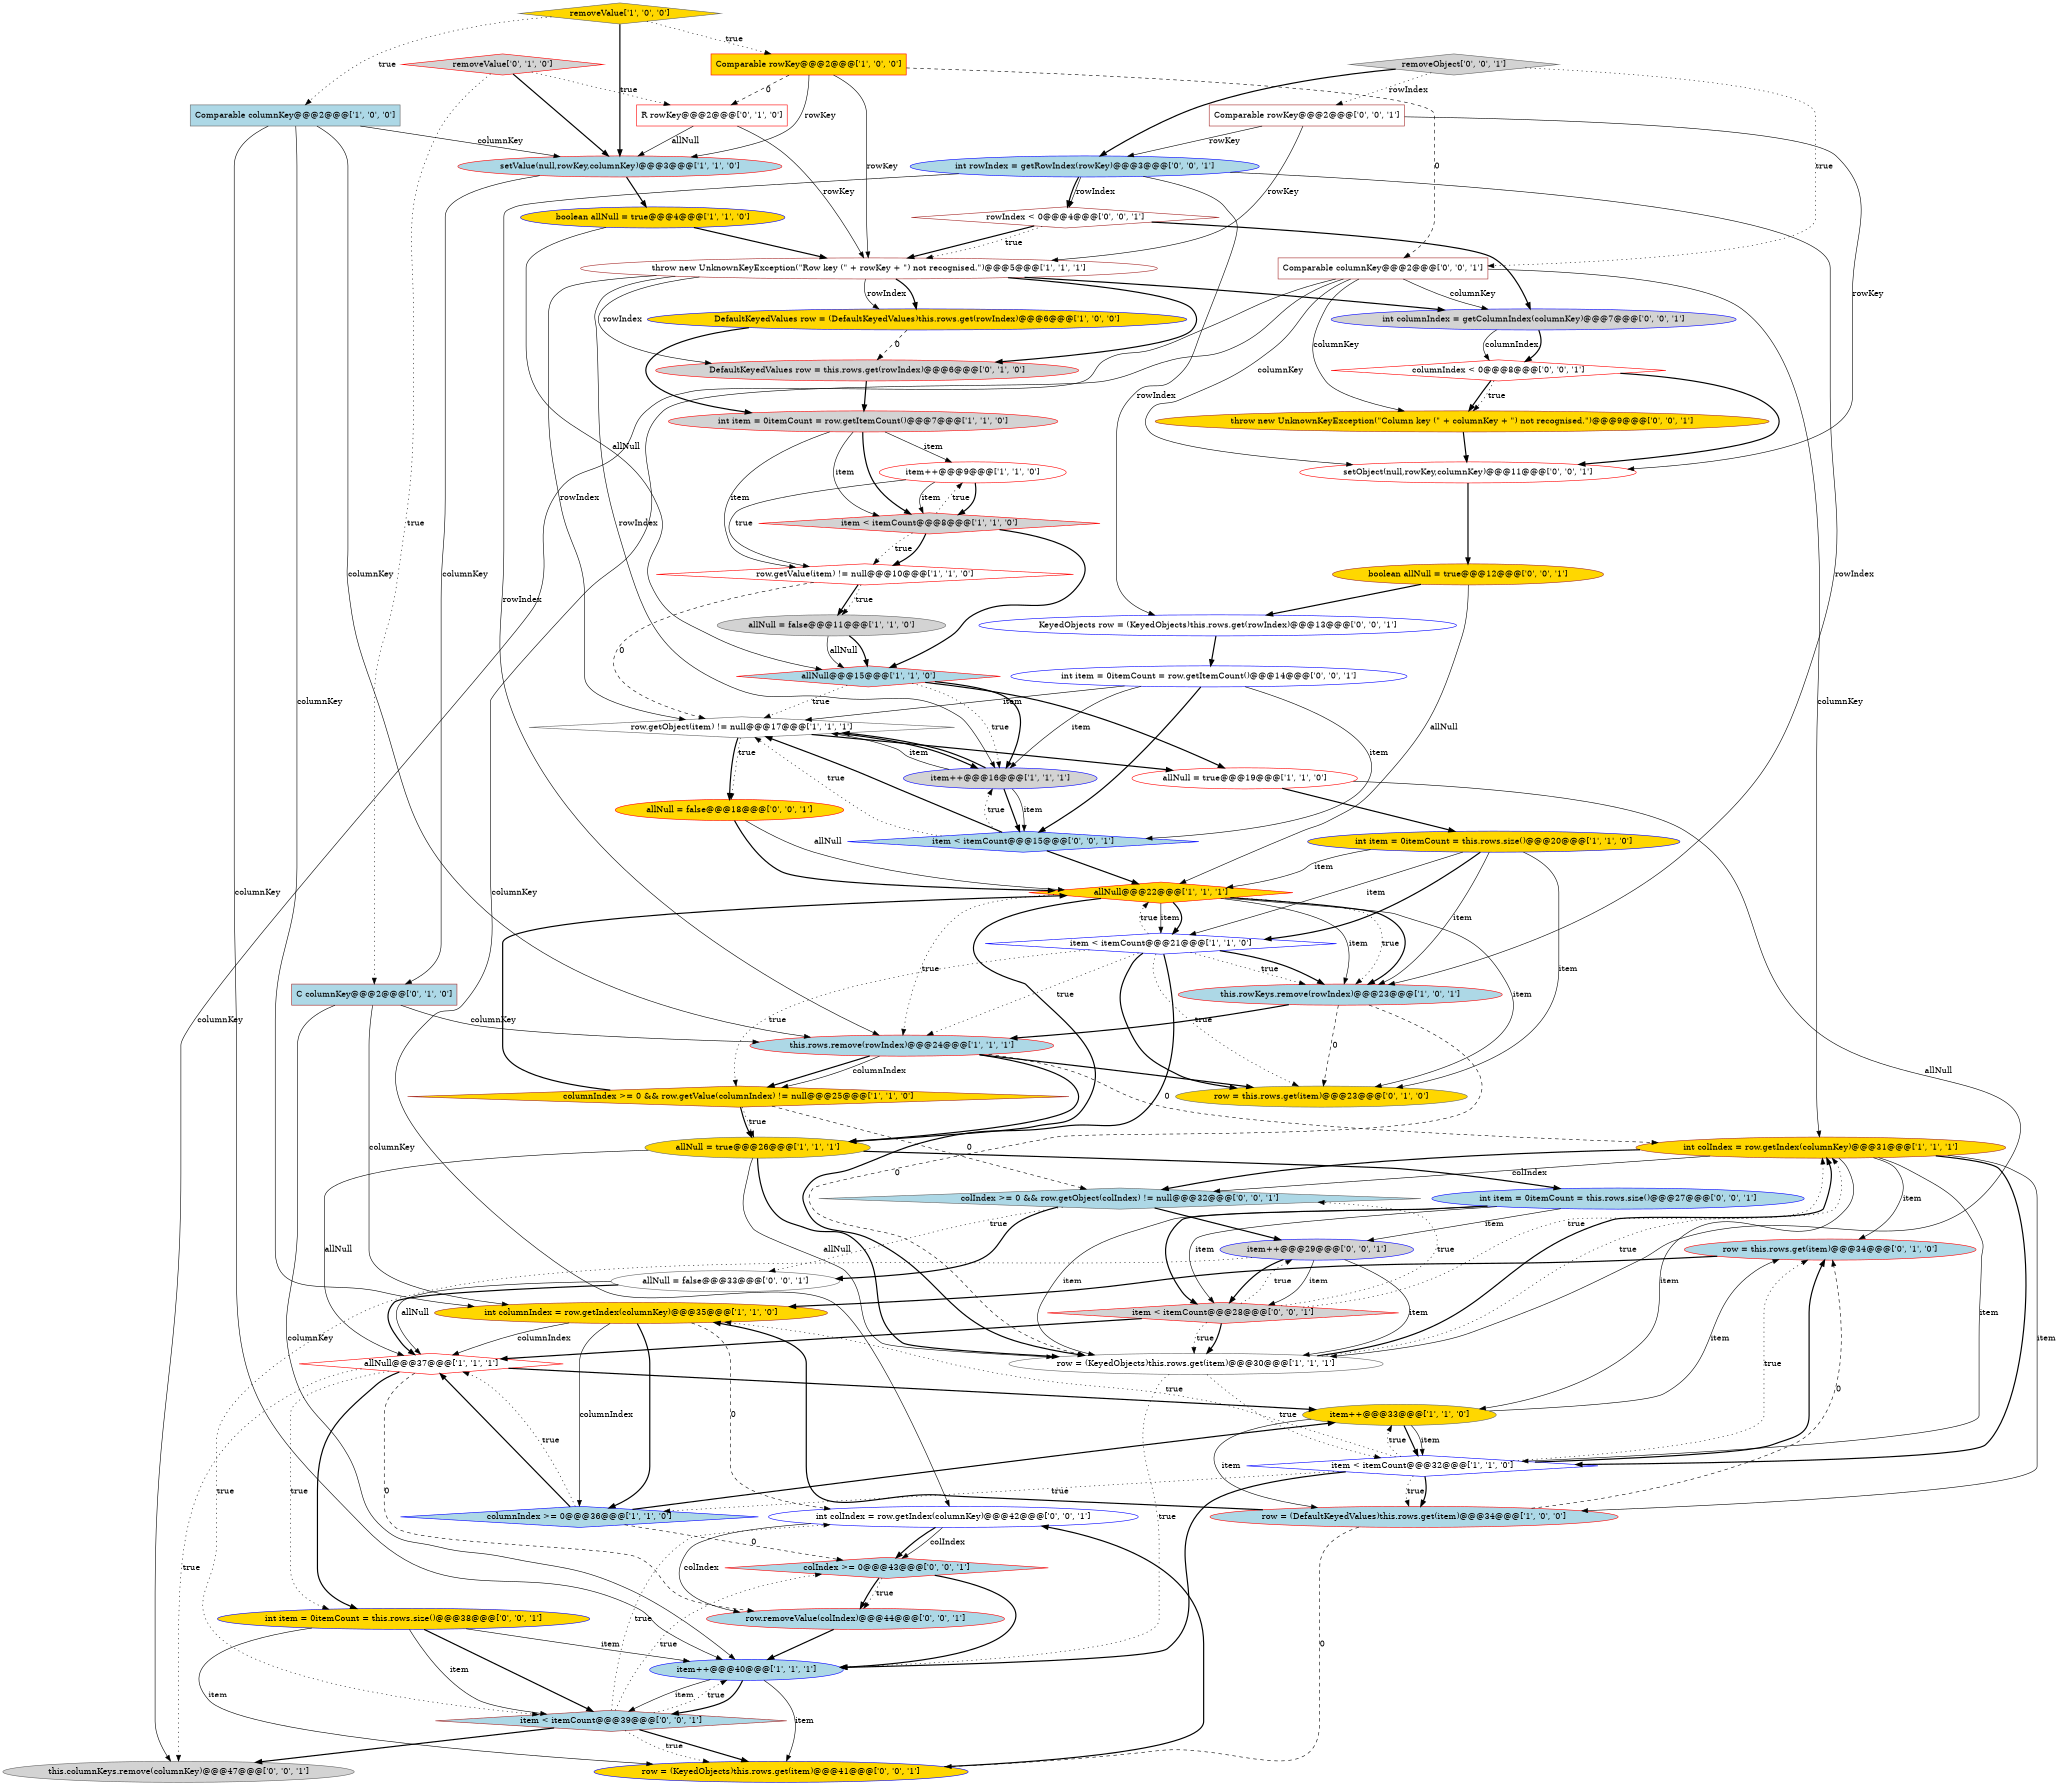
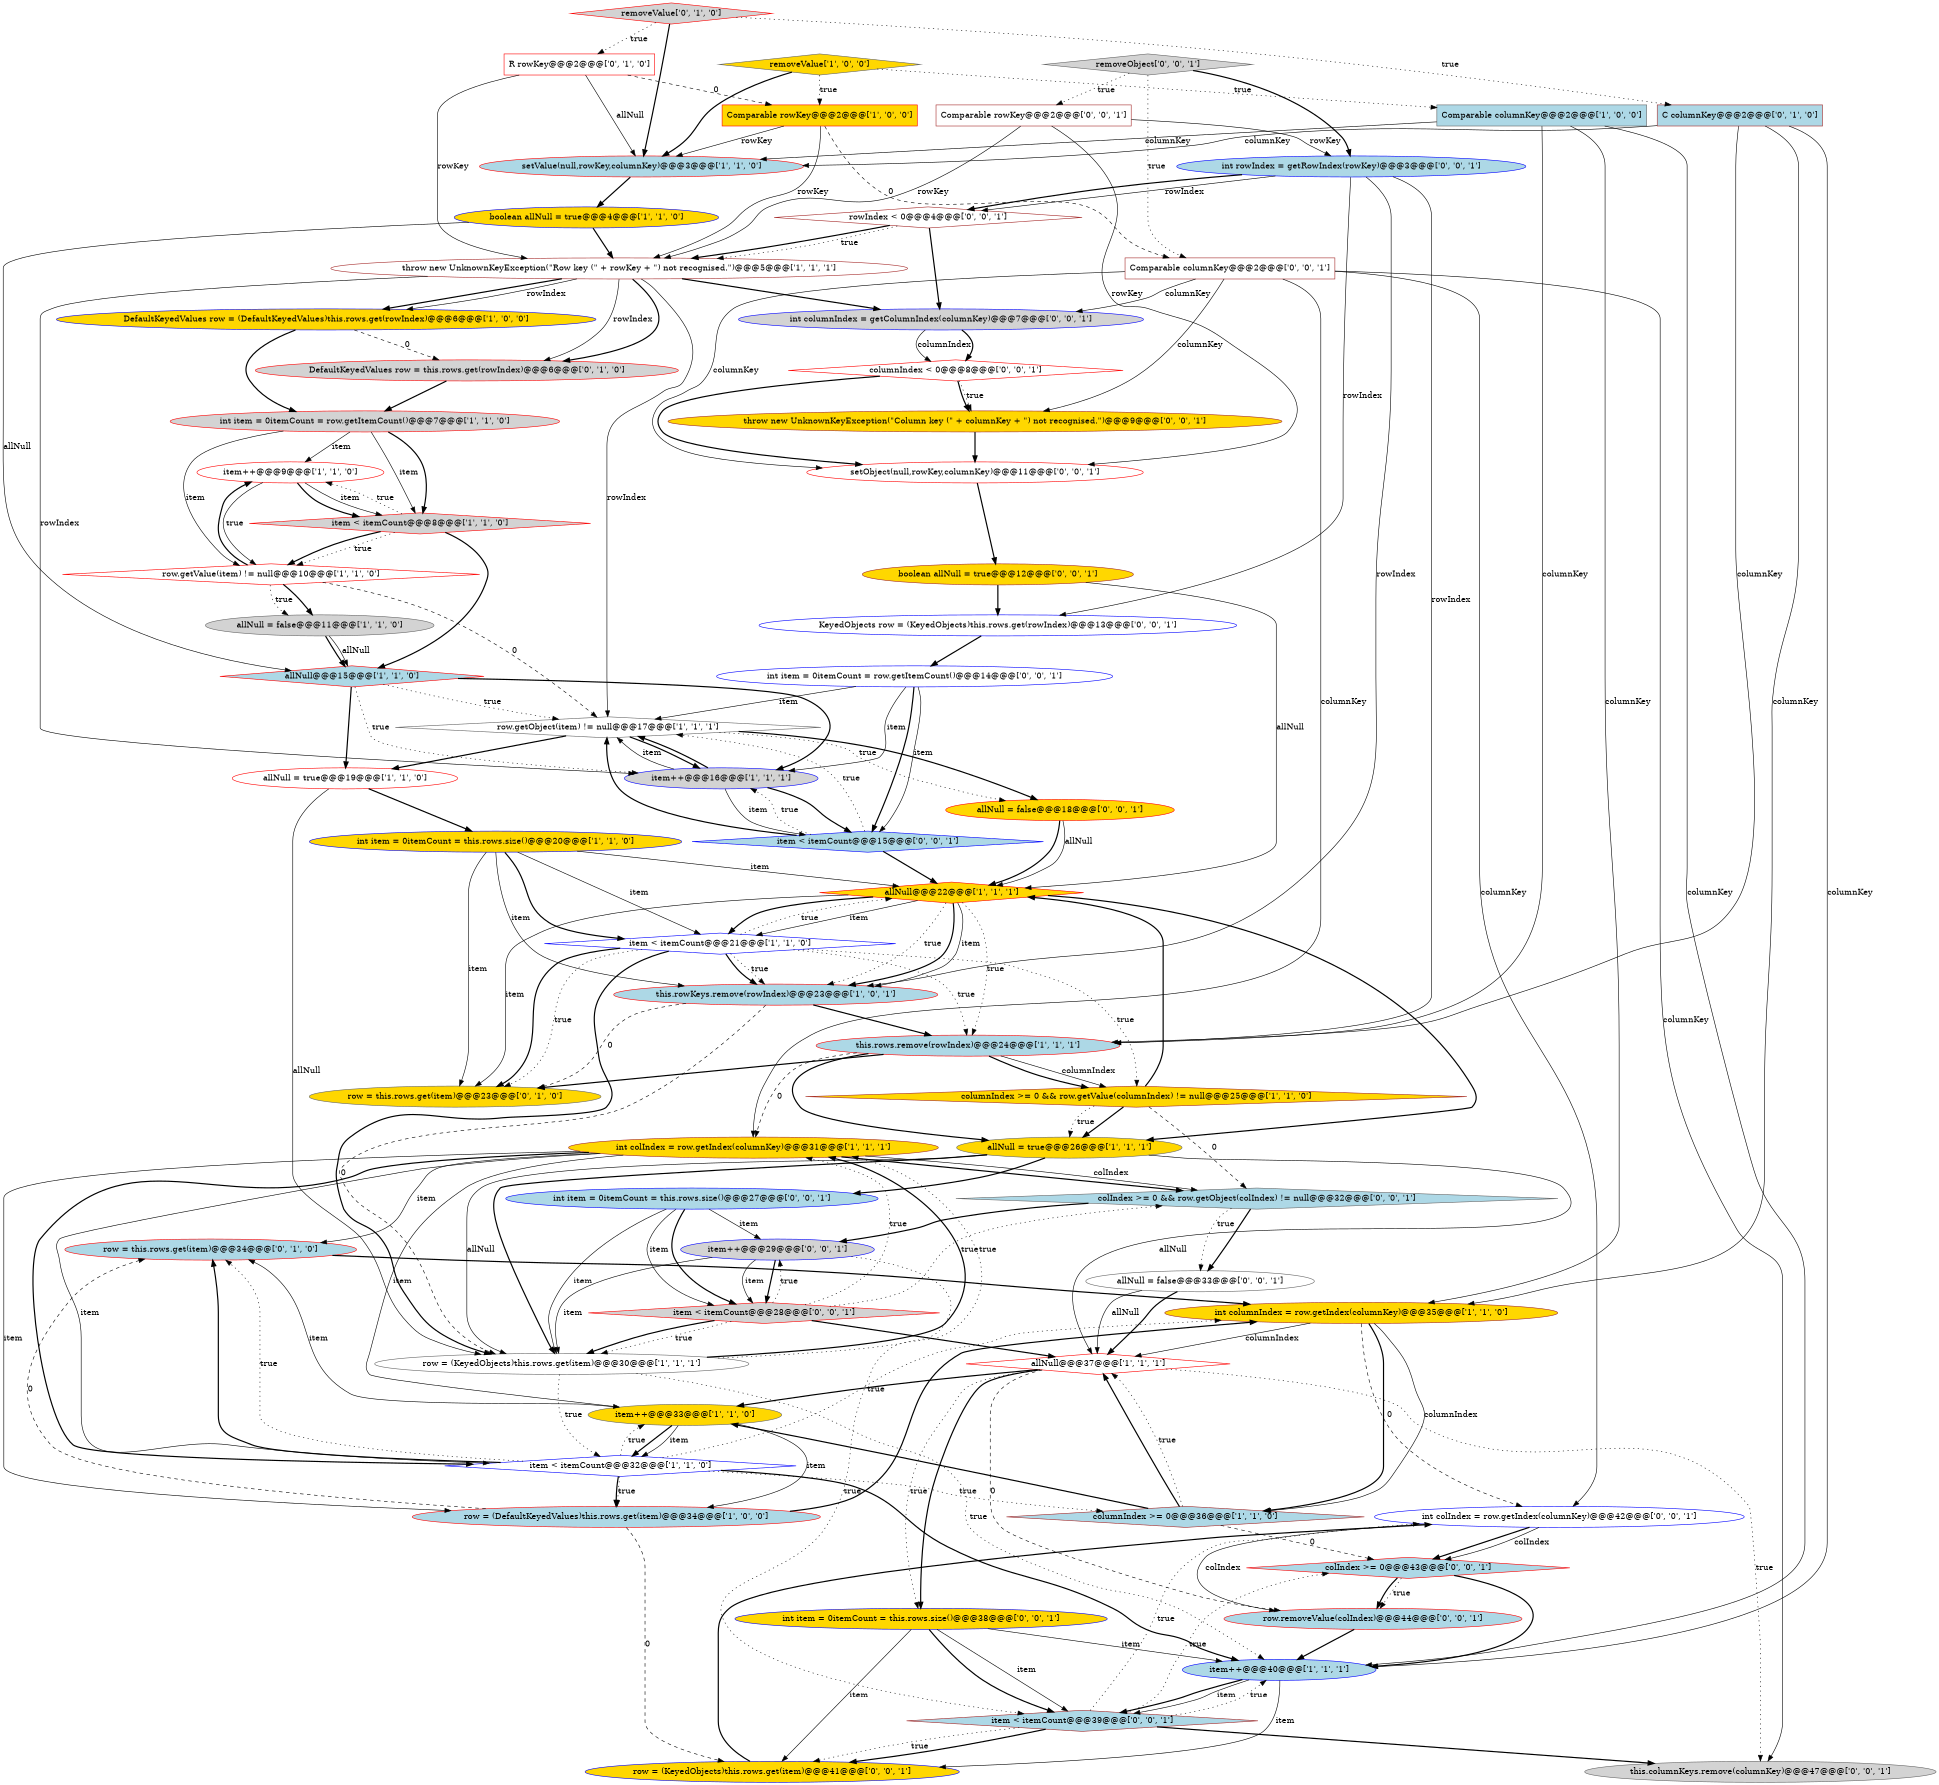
(763, 89) -> (697, 89)
(1408, 90) -> (1107, 90)
none -> (218, 525)
(443, 552) -> (1233, 138)
(579, 1517) -> (1185, 1517)
